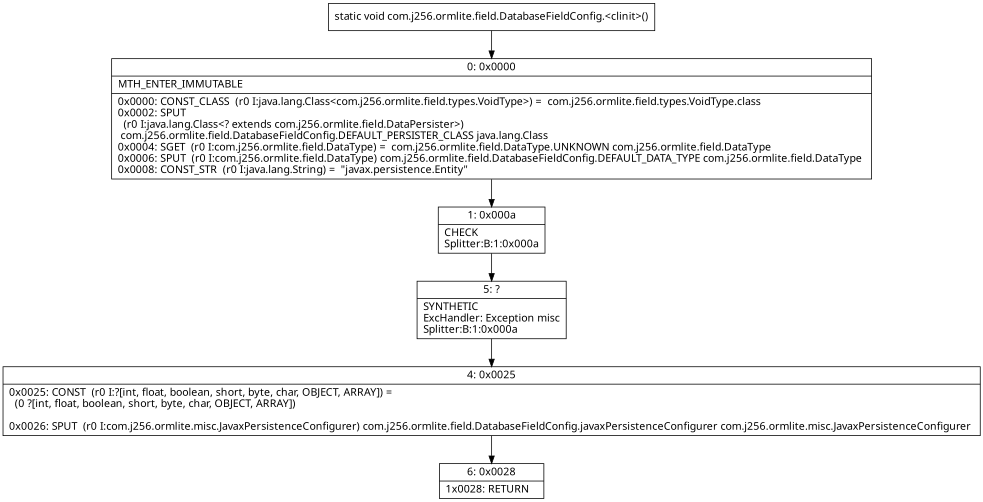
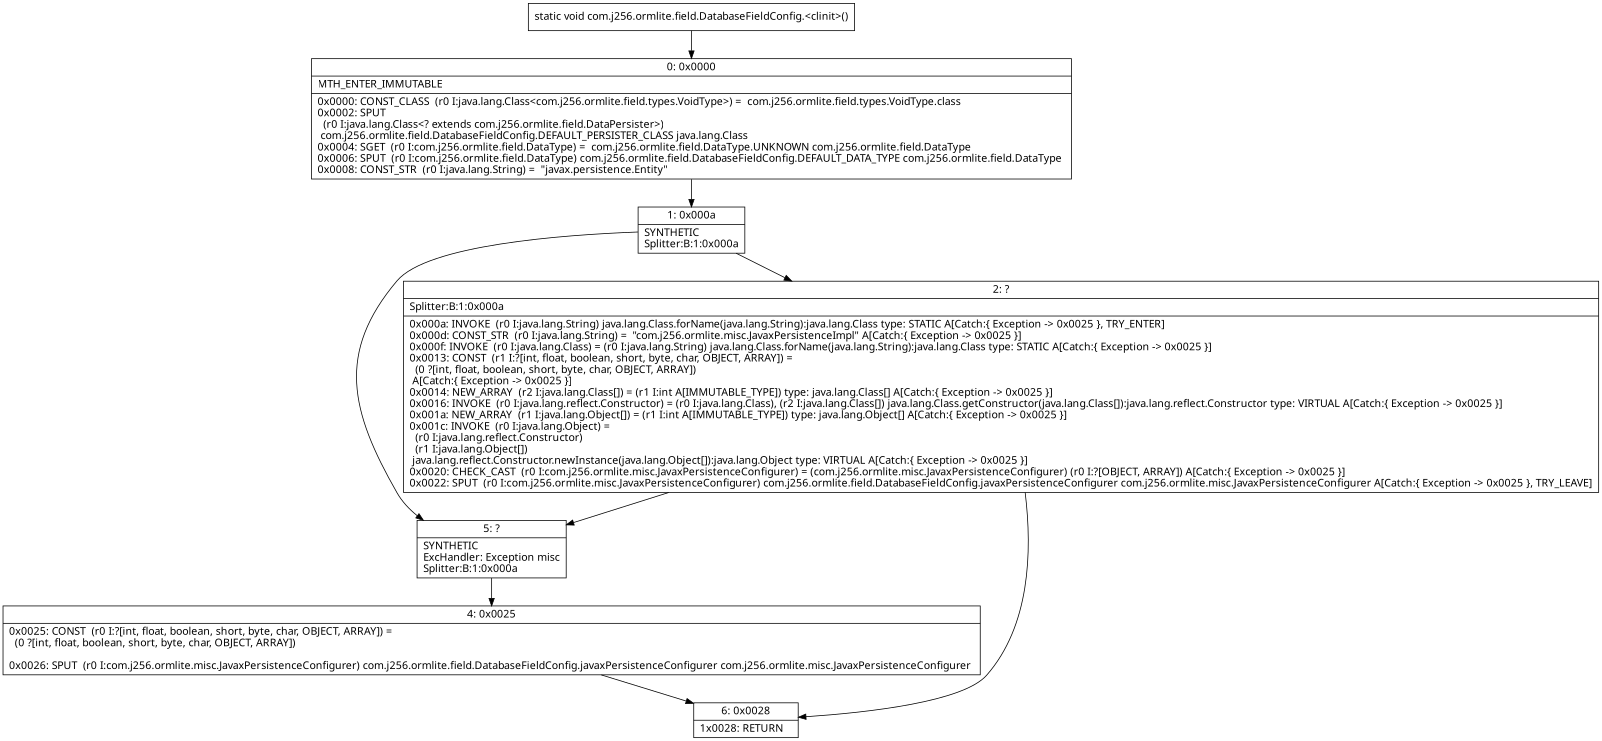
(462, 233) -> (672, 233)
none -> (1001, 387)
